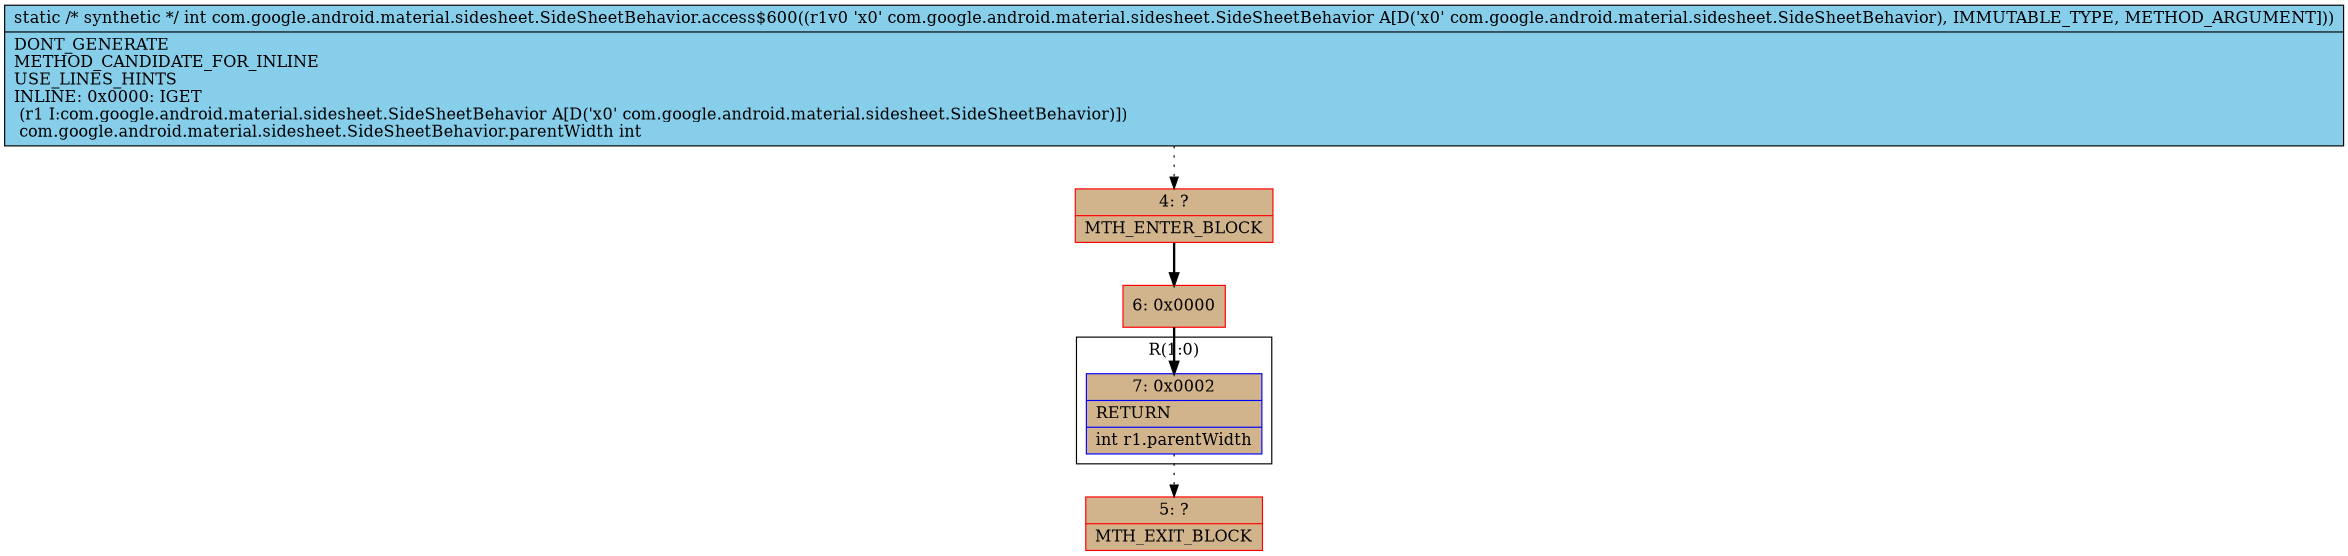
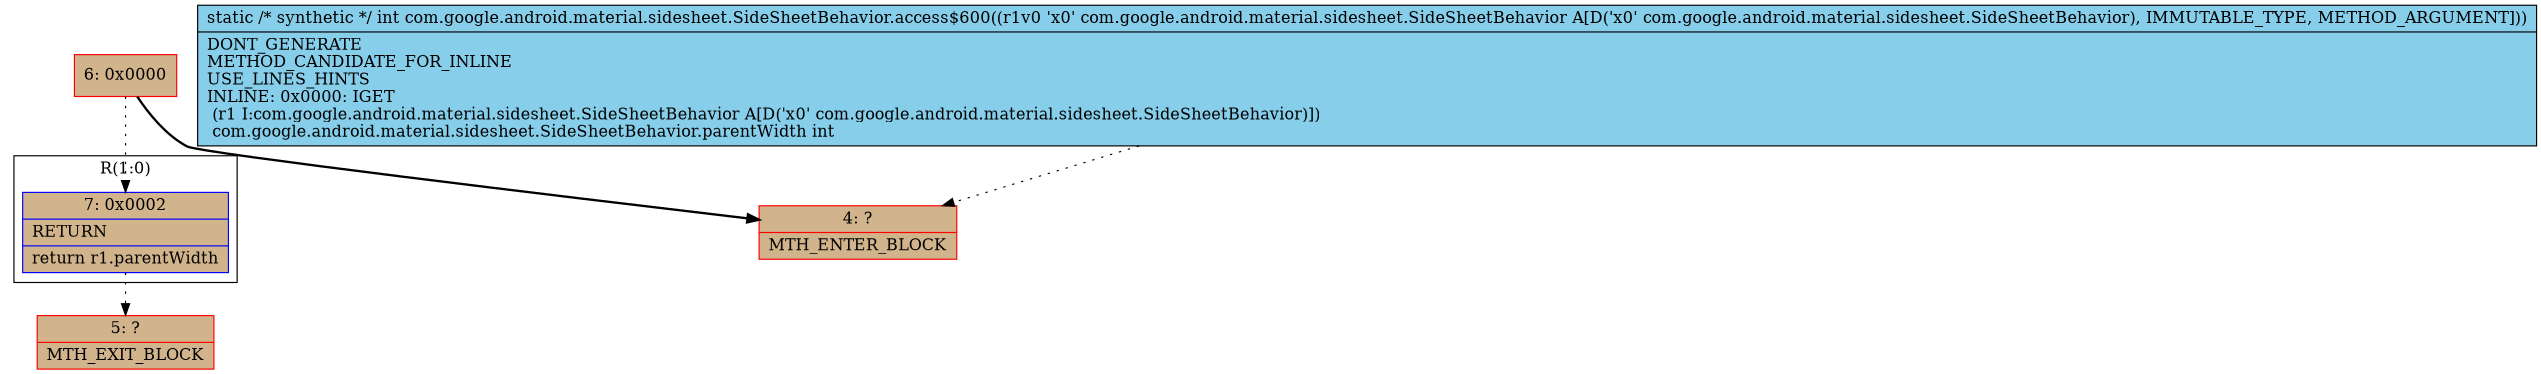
(1174, 258) -> (431, 180)
(1174, 345) -> (126, 138)
(1174, 440) -> (126, 259)
